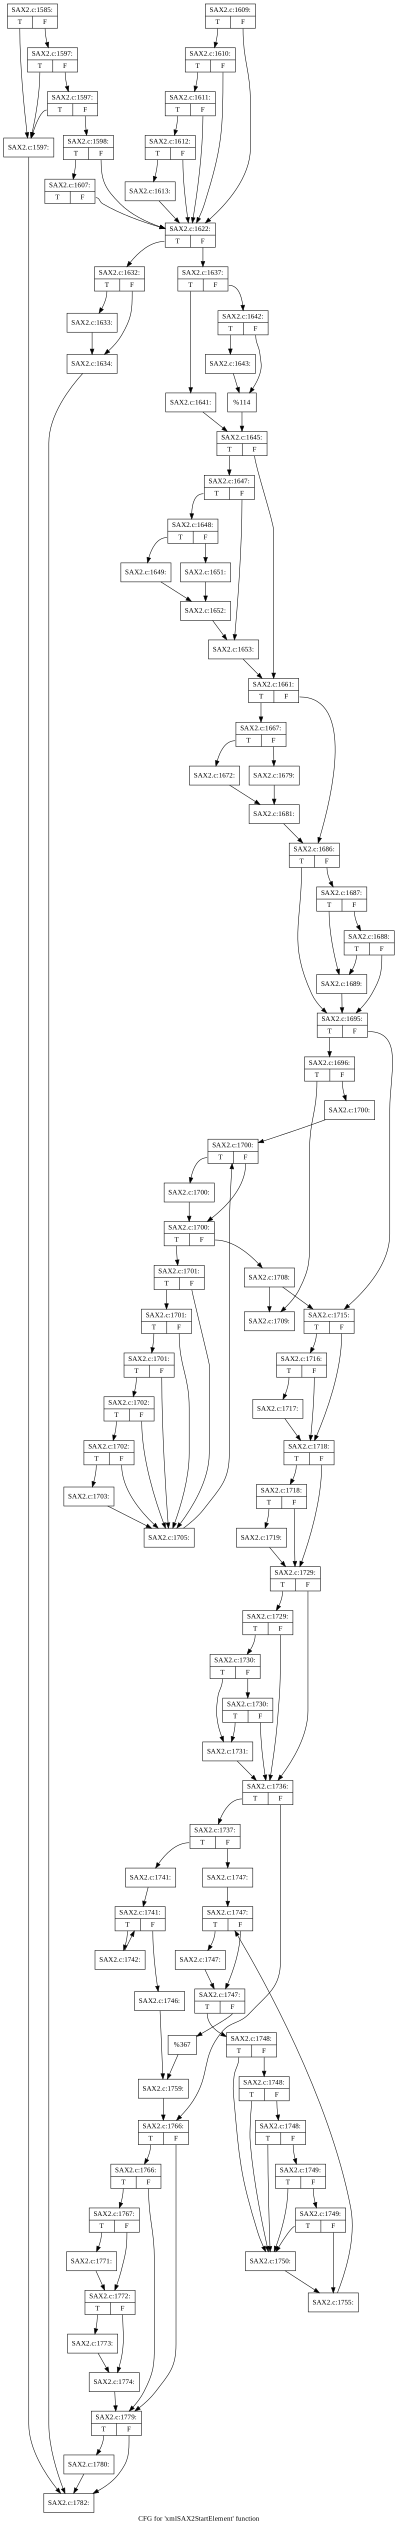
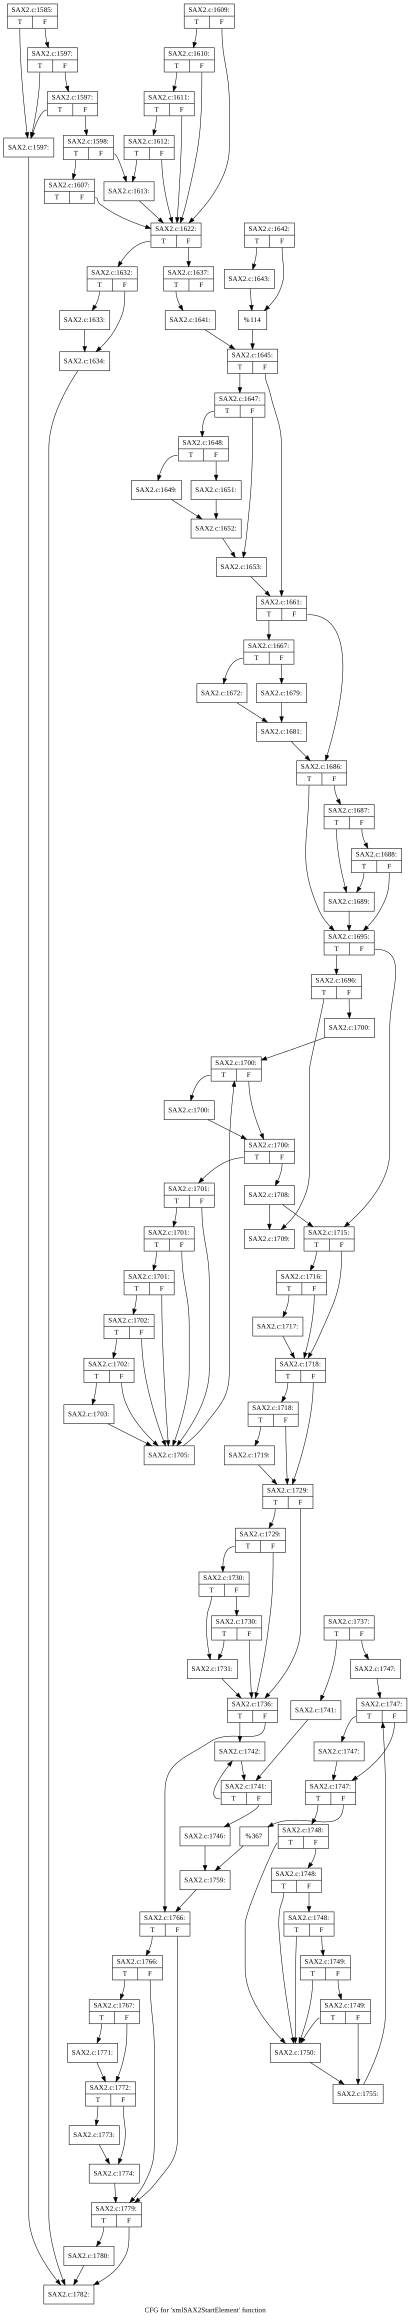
(119, 203) -> (121, 165)
(239, 292) -> none
(228, 1806) -> (240, 1730)
